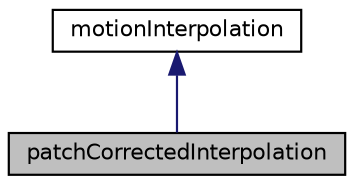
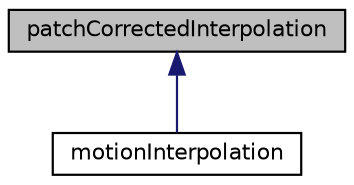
(177, 104) -> (177, 104)
